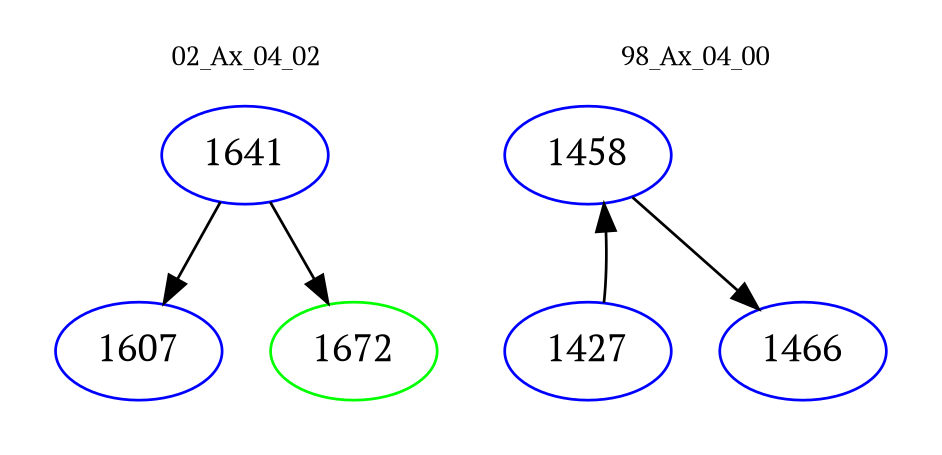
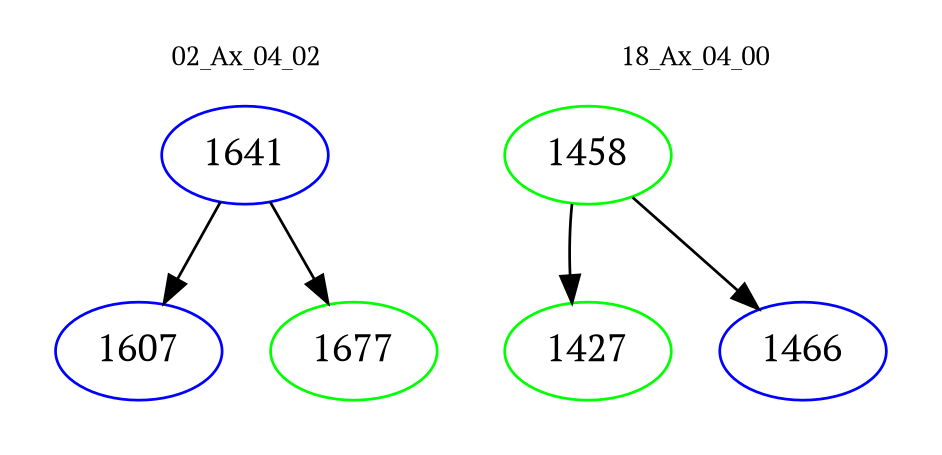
(696, 59) -> (696, 59)
(588, 155) -> (588, 155)
(606, 267) -> (570, 239)
(354, 351) -> (354, 351)
(588, 351) -> (588, 351)
